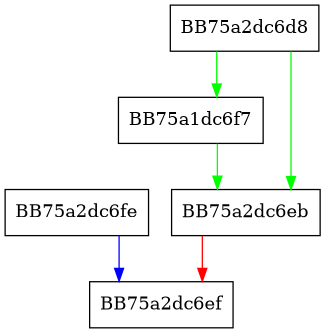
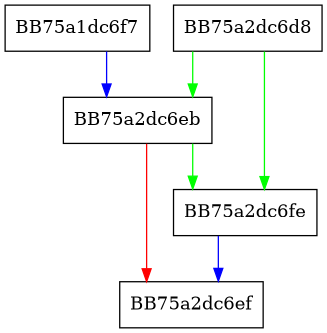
(217, 68) -> (264, 114)
none -> (193, 160)
(217, 160) -> (107, 68)
